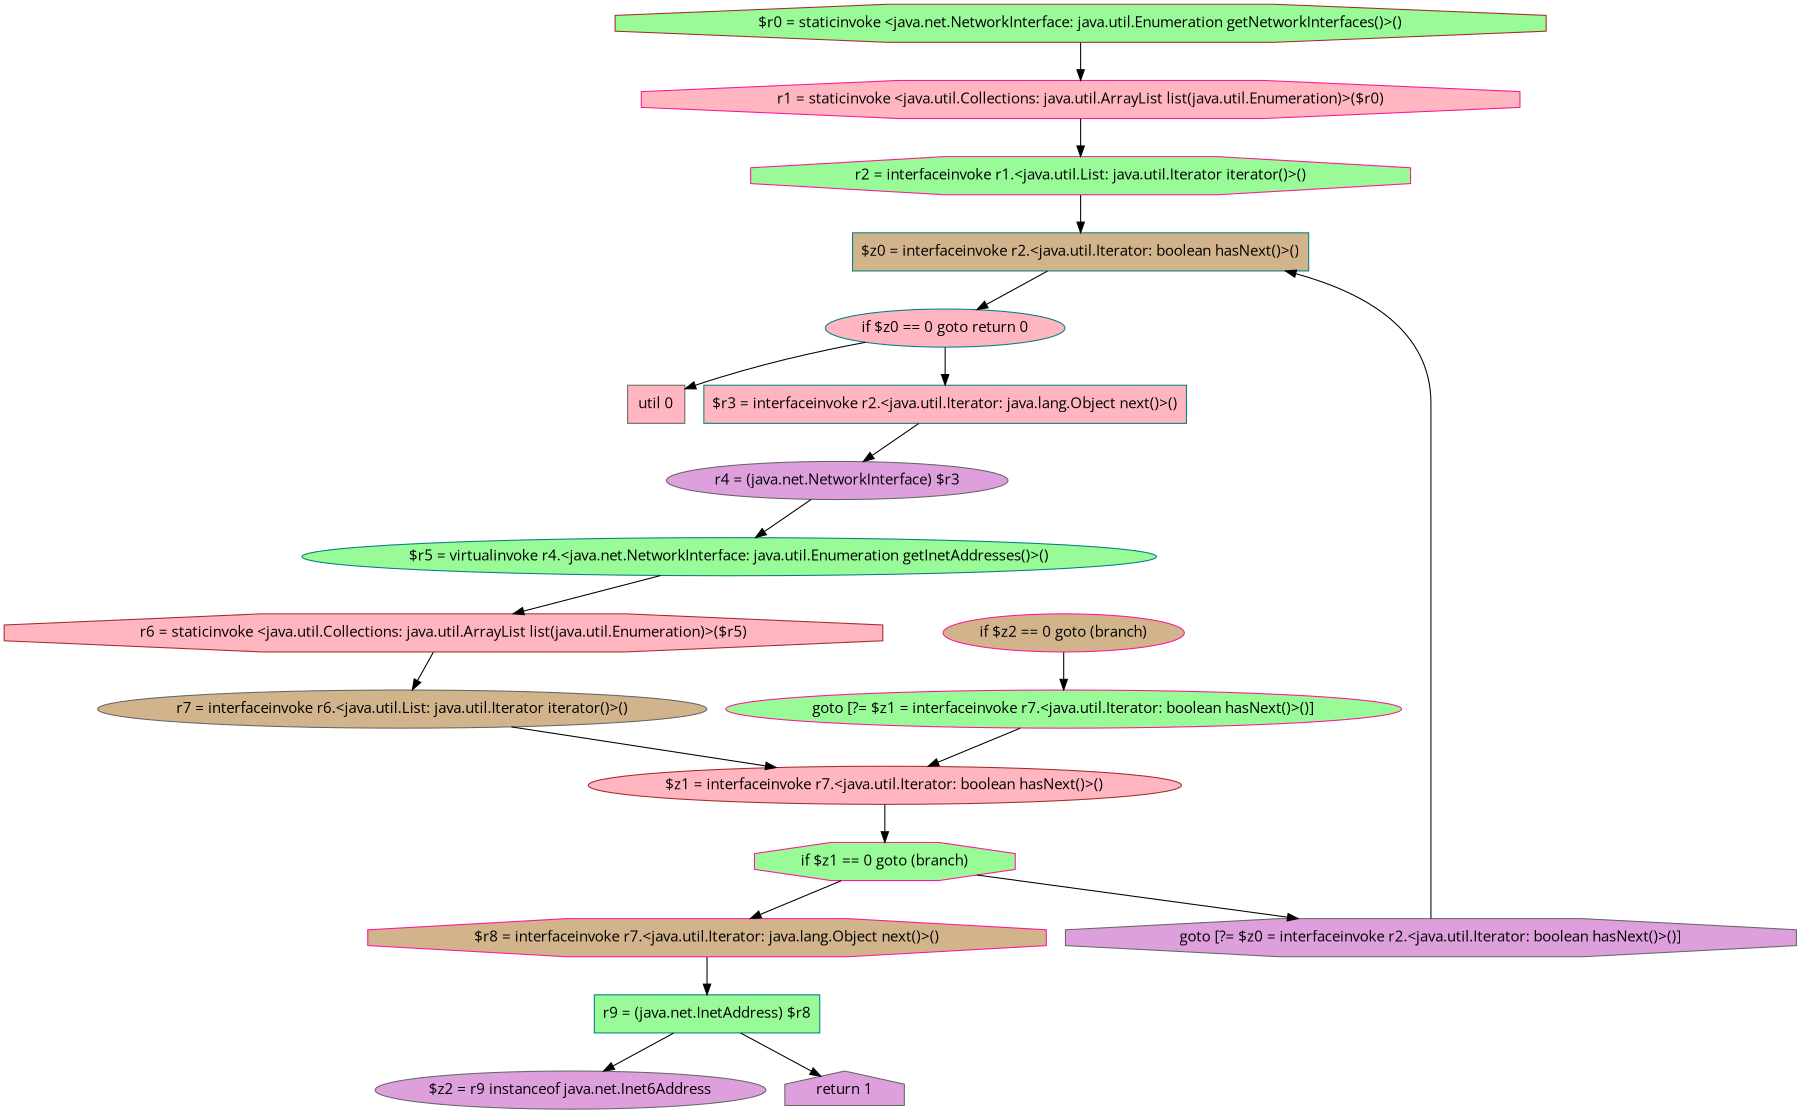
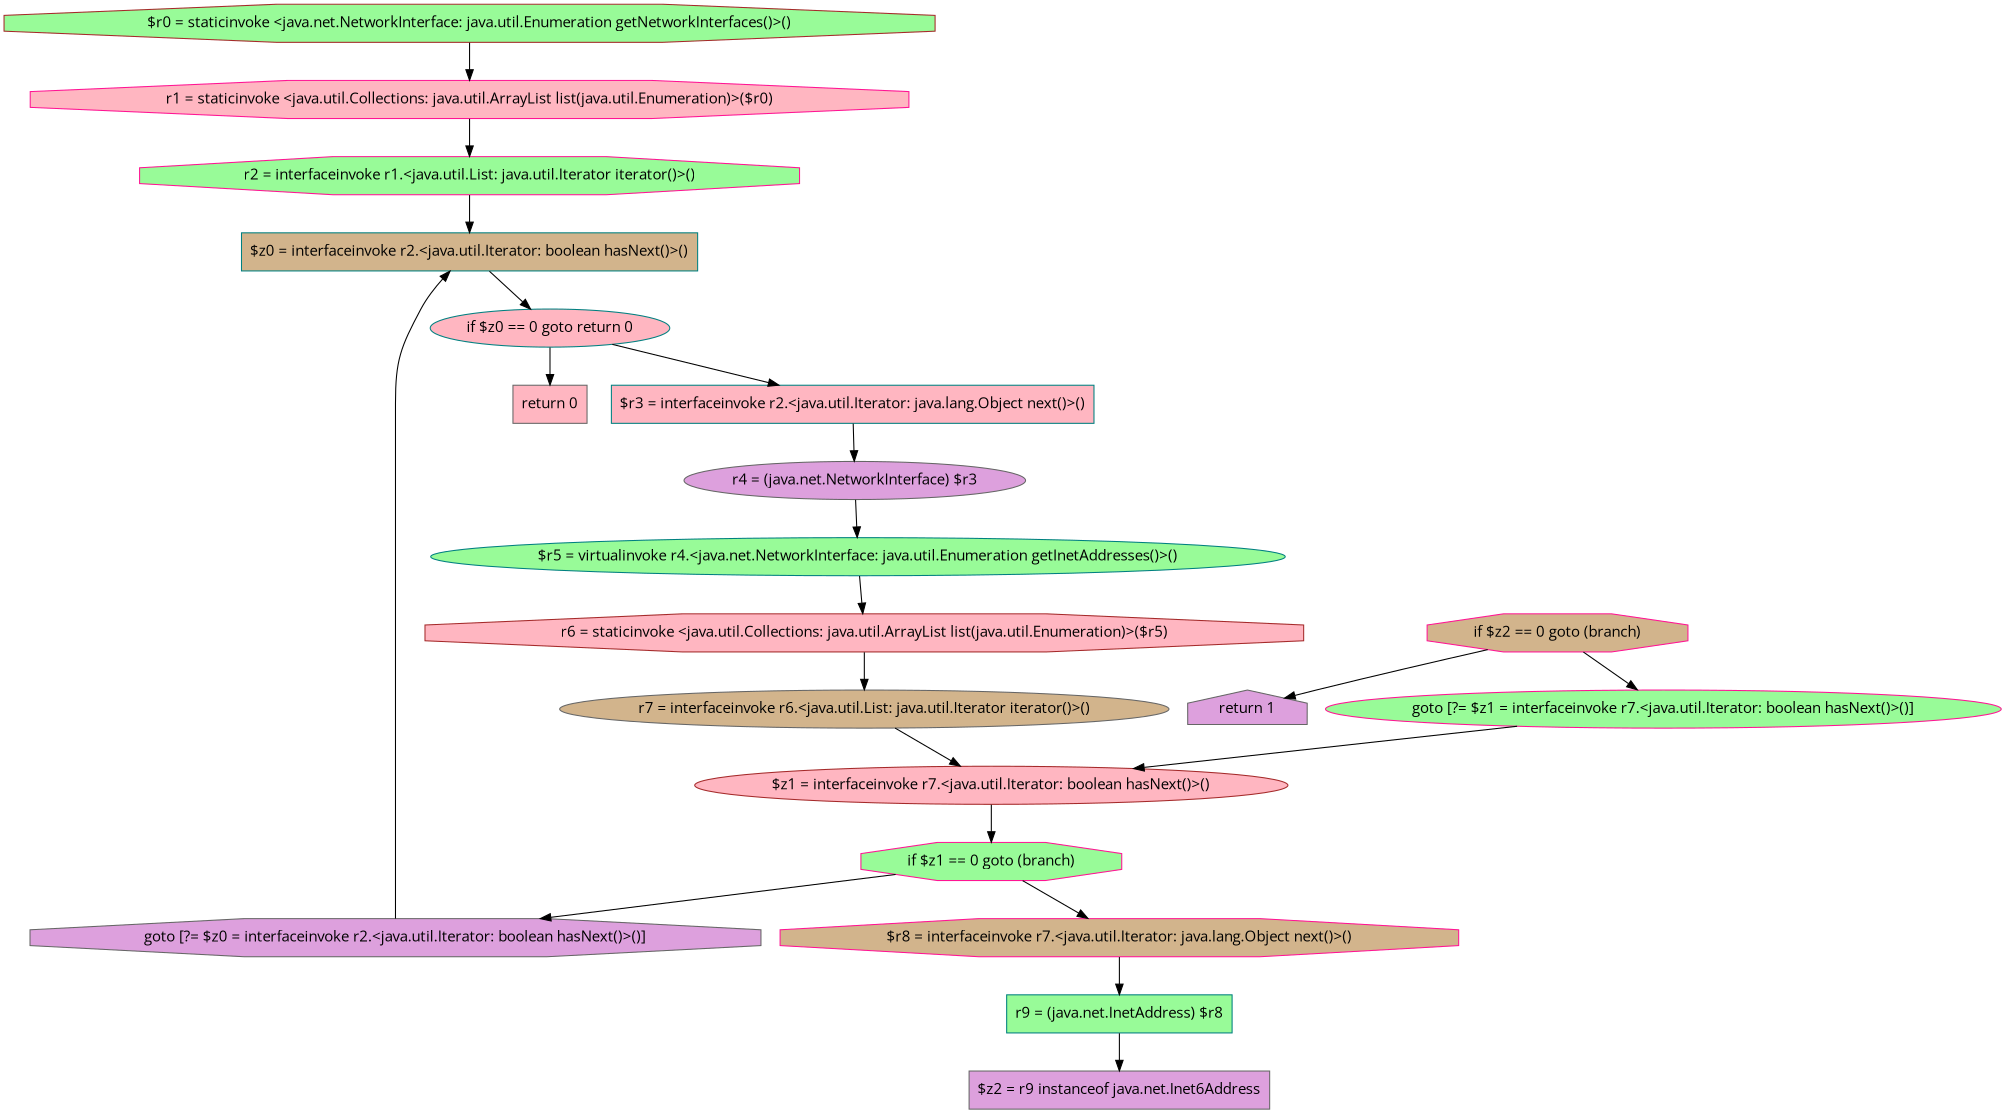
(656, 404) -> (550, 404)
(1064, 633) -> (1558, 633)
(776, 1052) -> (1391, 672)
(571, 1090) -> (1119, 1090)
